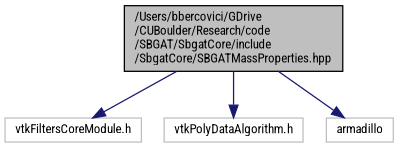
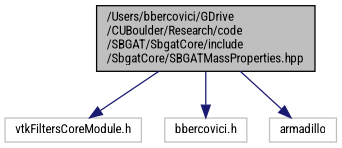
(234, 130) -> (206, 130)
